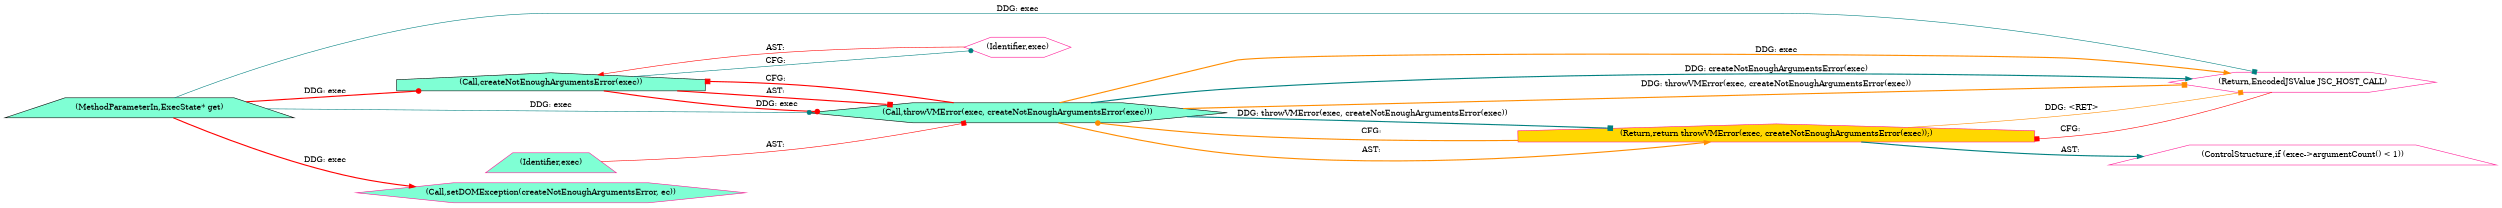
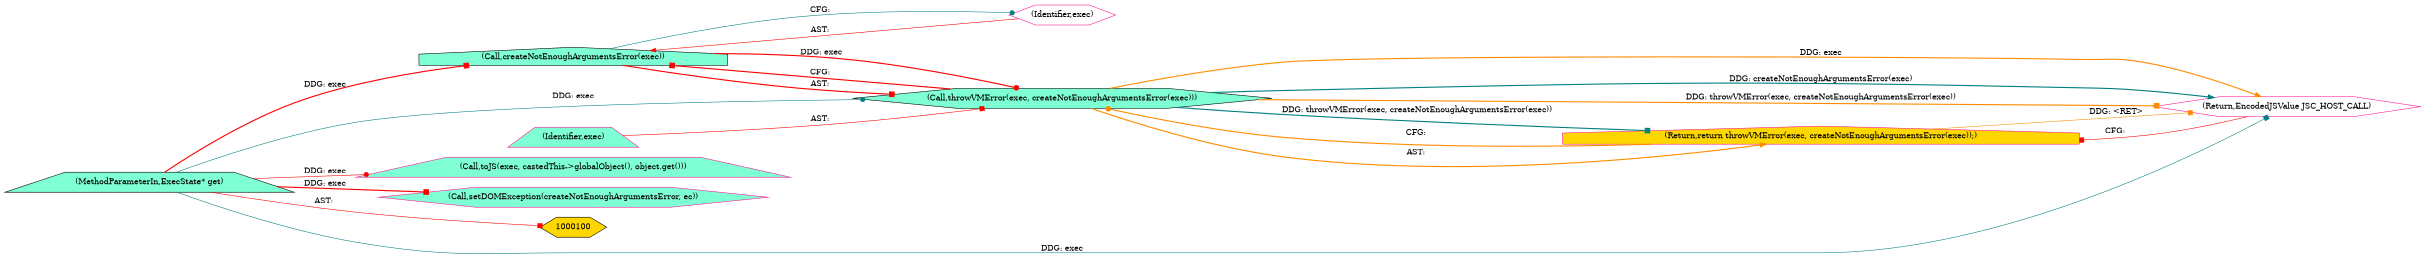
(331, 96) -> (306, 99)
(2303, 155) -> none
(289, 160) -> (350, 189)
none -> (573, 167)
none -> (573, 227)
